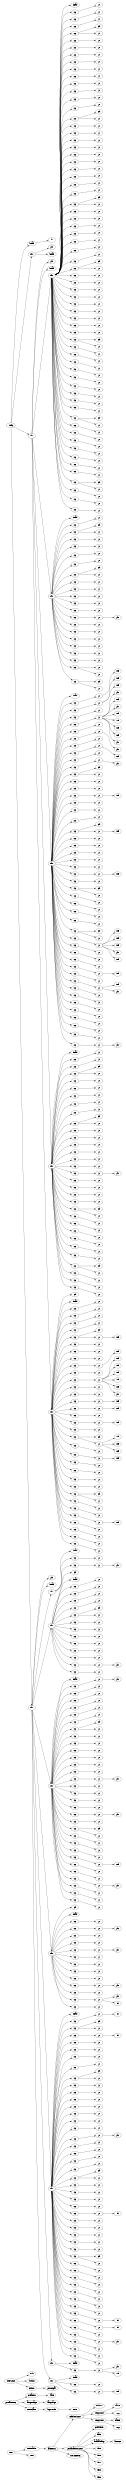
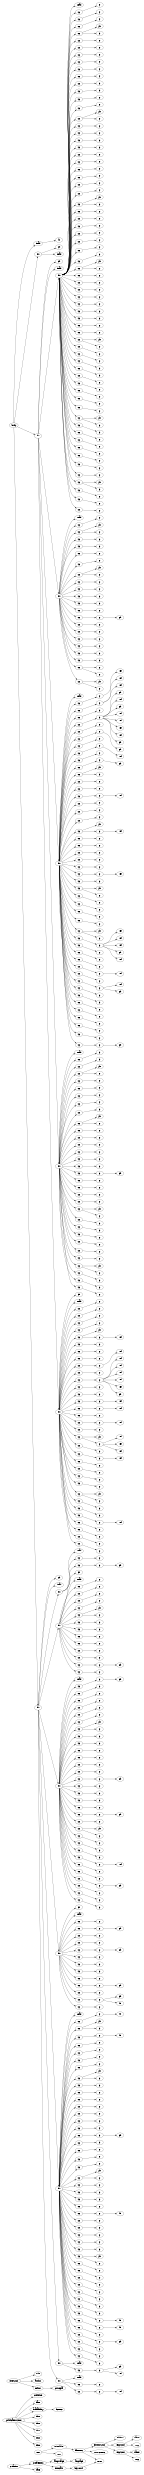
(21, 2399) -> (25, 2465)
(60, 2449) -> (89, 2456)
